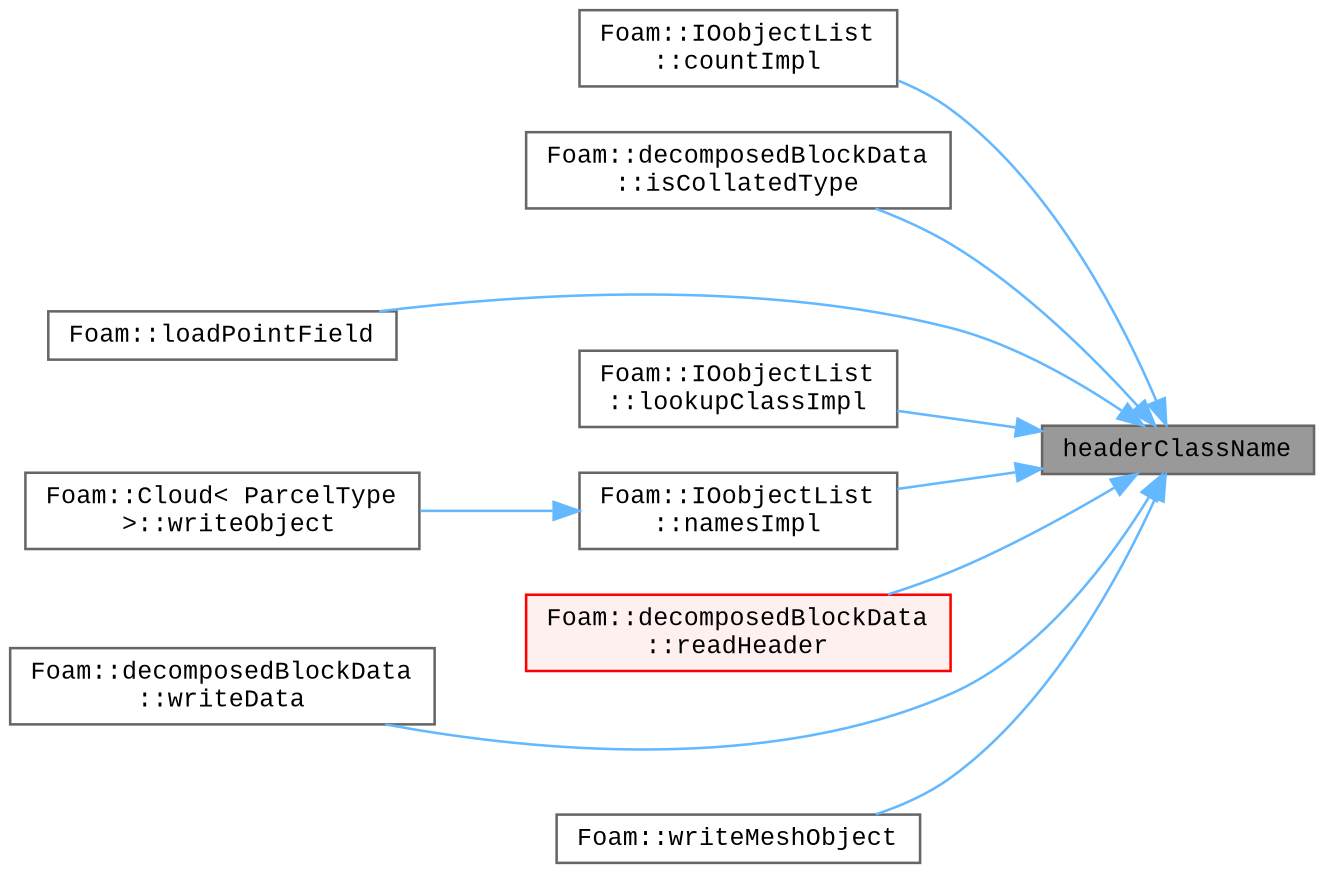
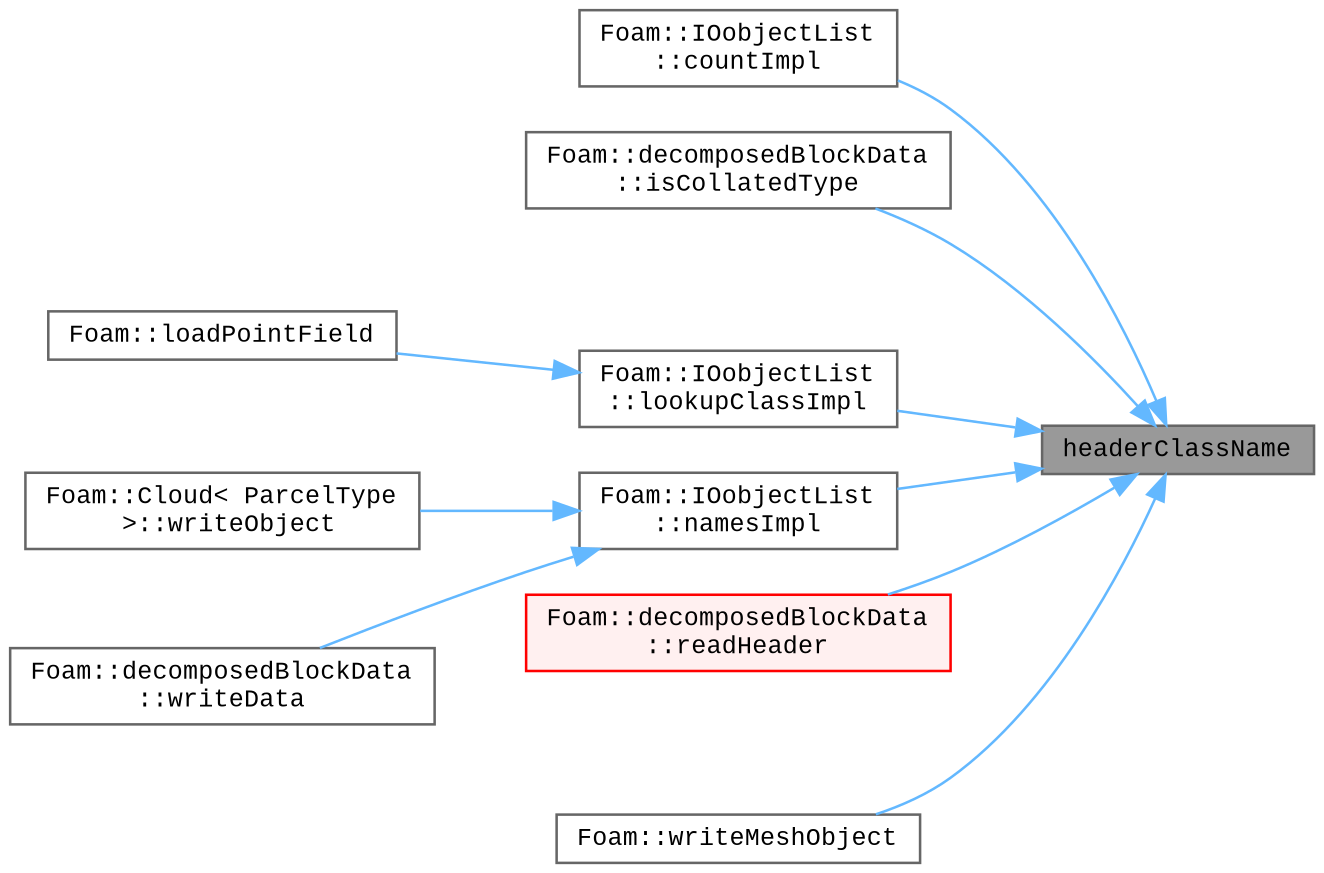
(761, 299) -> (475, 362)
(811, 735) -> (446, 600)
